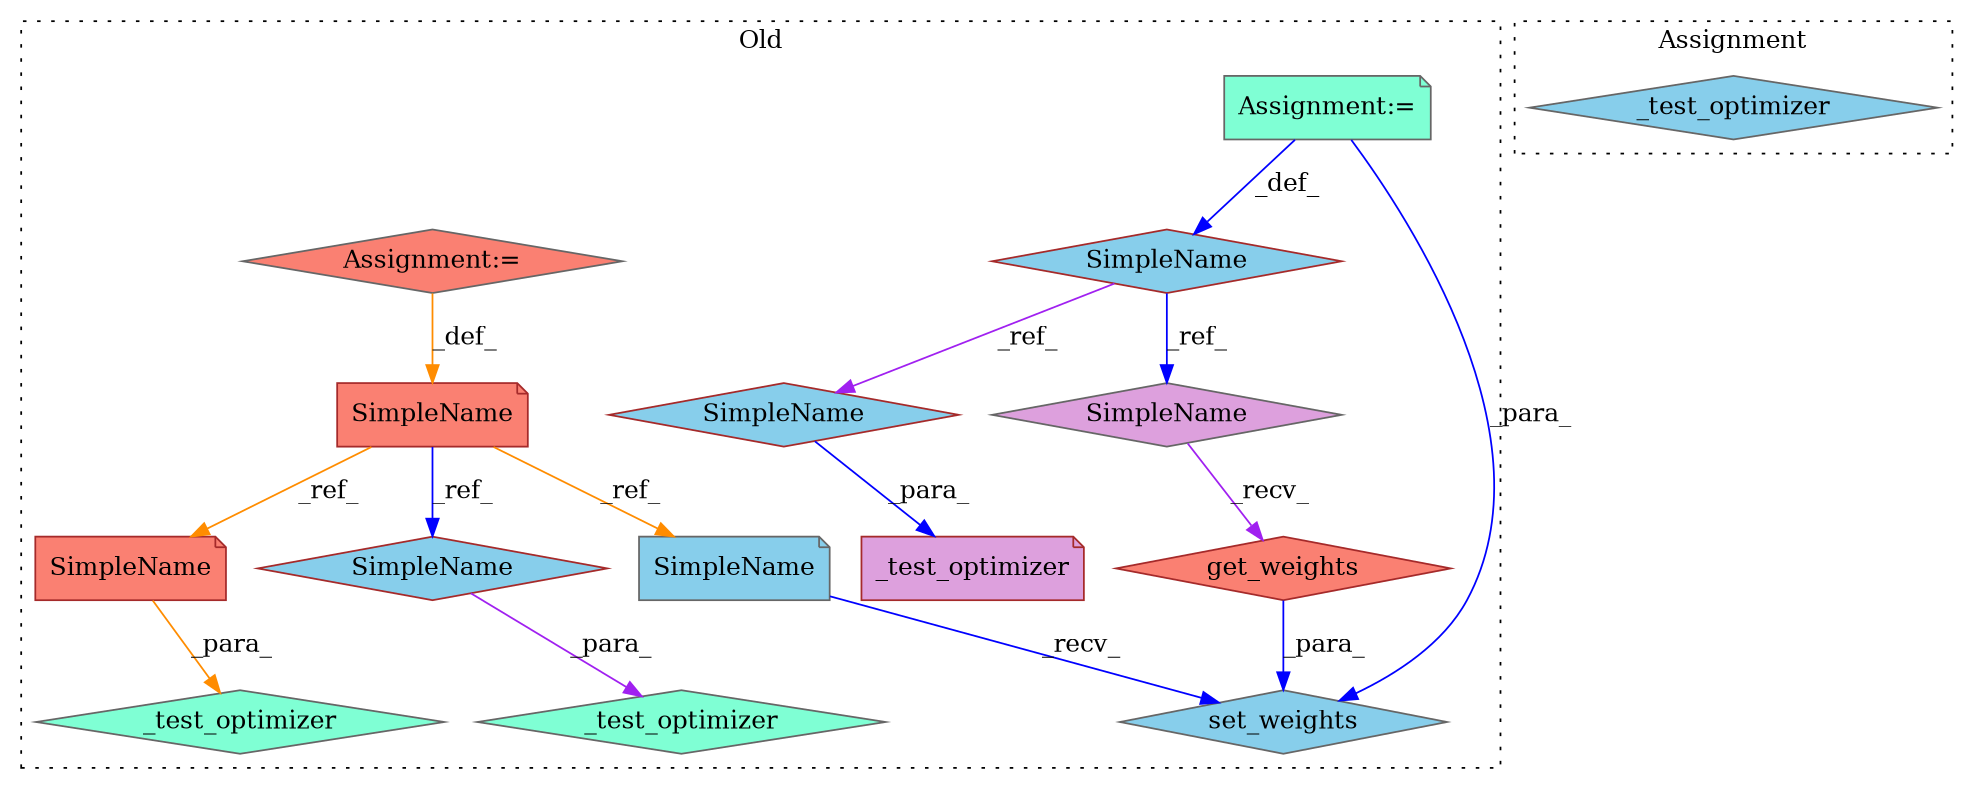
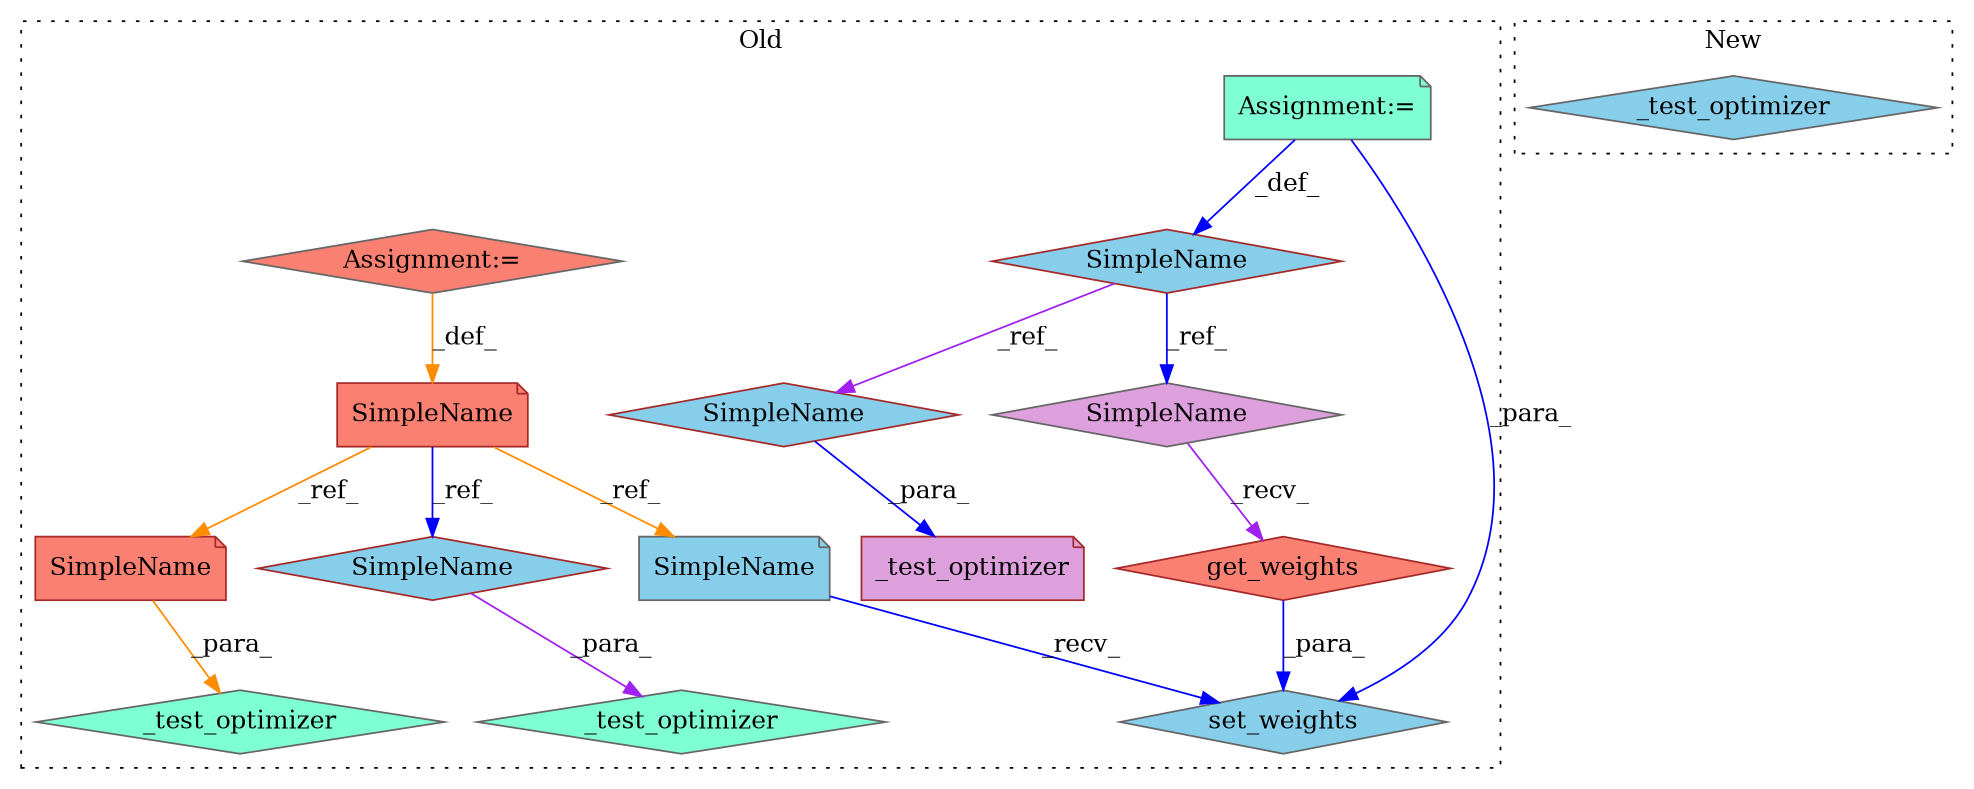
(1734, 41) -> (1734, 41)
